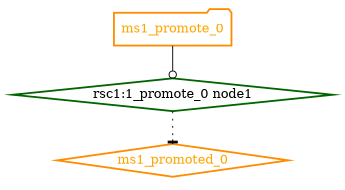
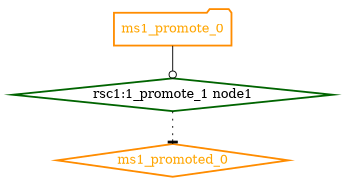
(173, 95) -> (173, 95)
